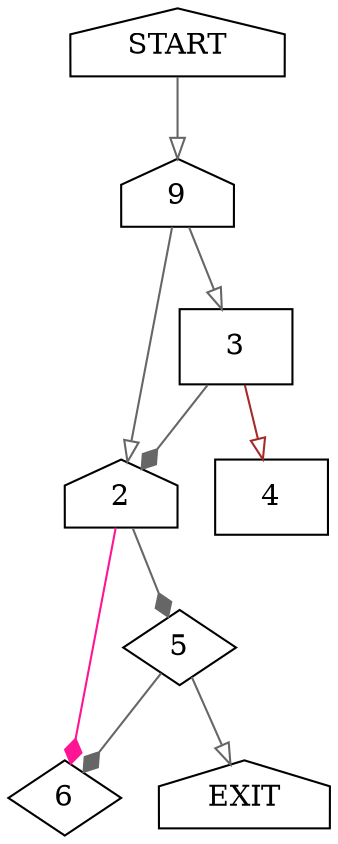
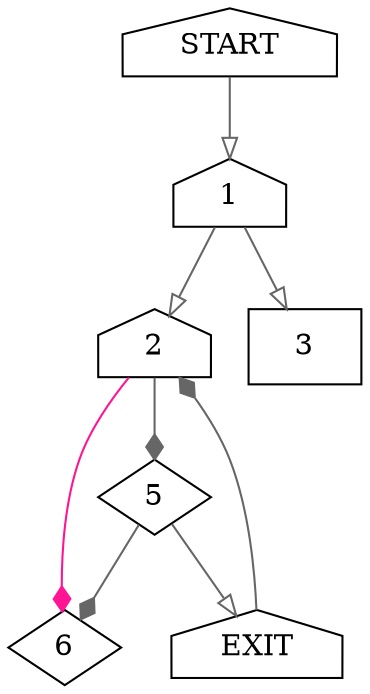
(178, 196) -> (230, 196)
(183, 417) -> (242, 499)
(272, 497) -> none
